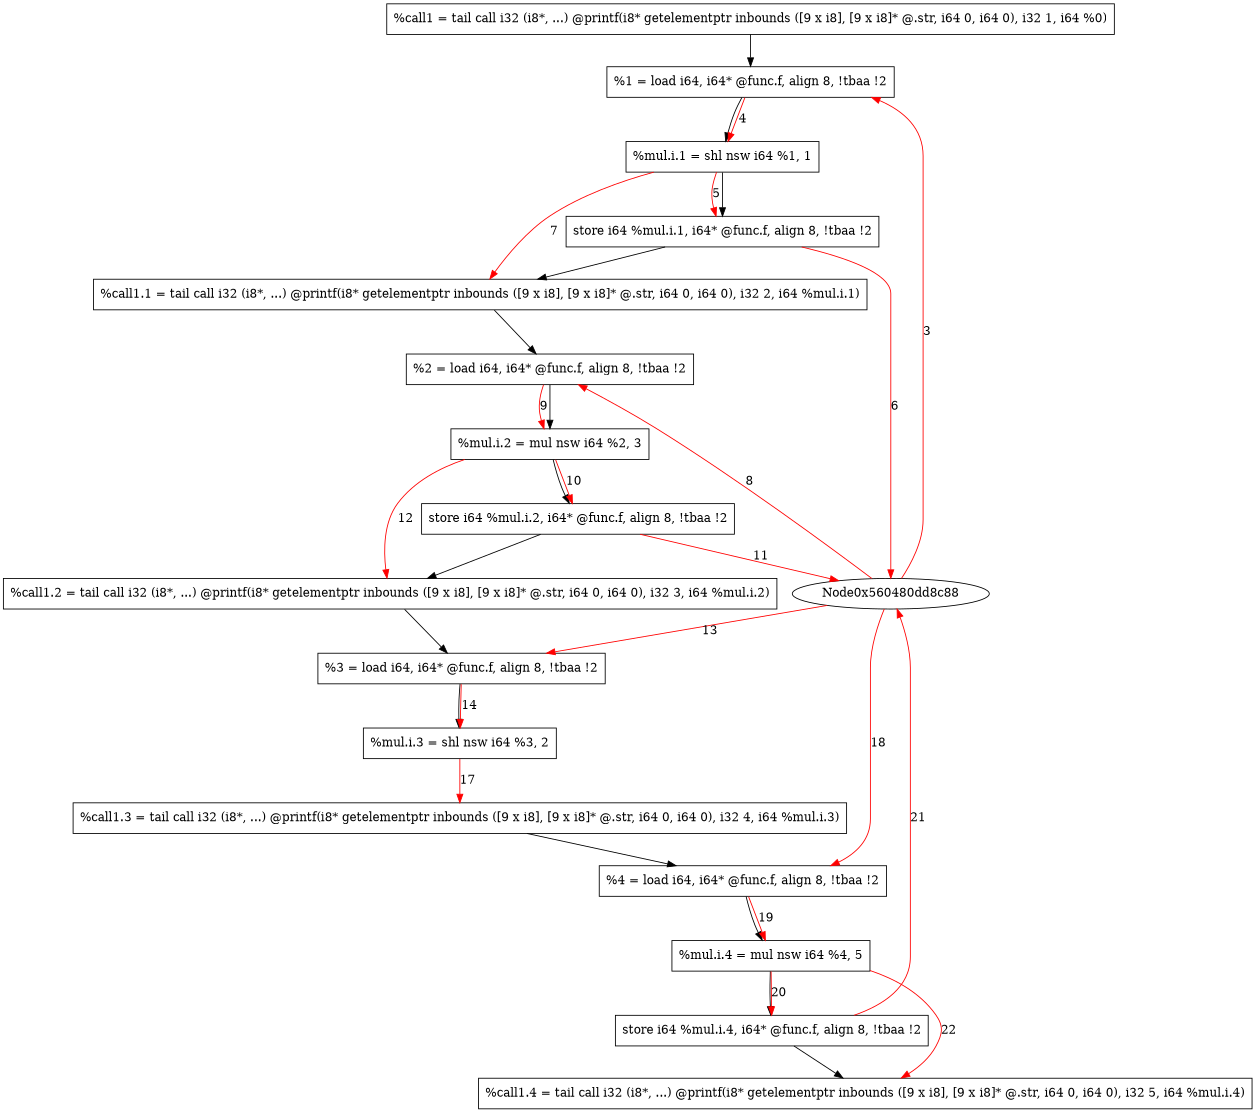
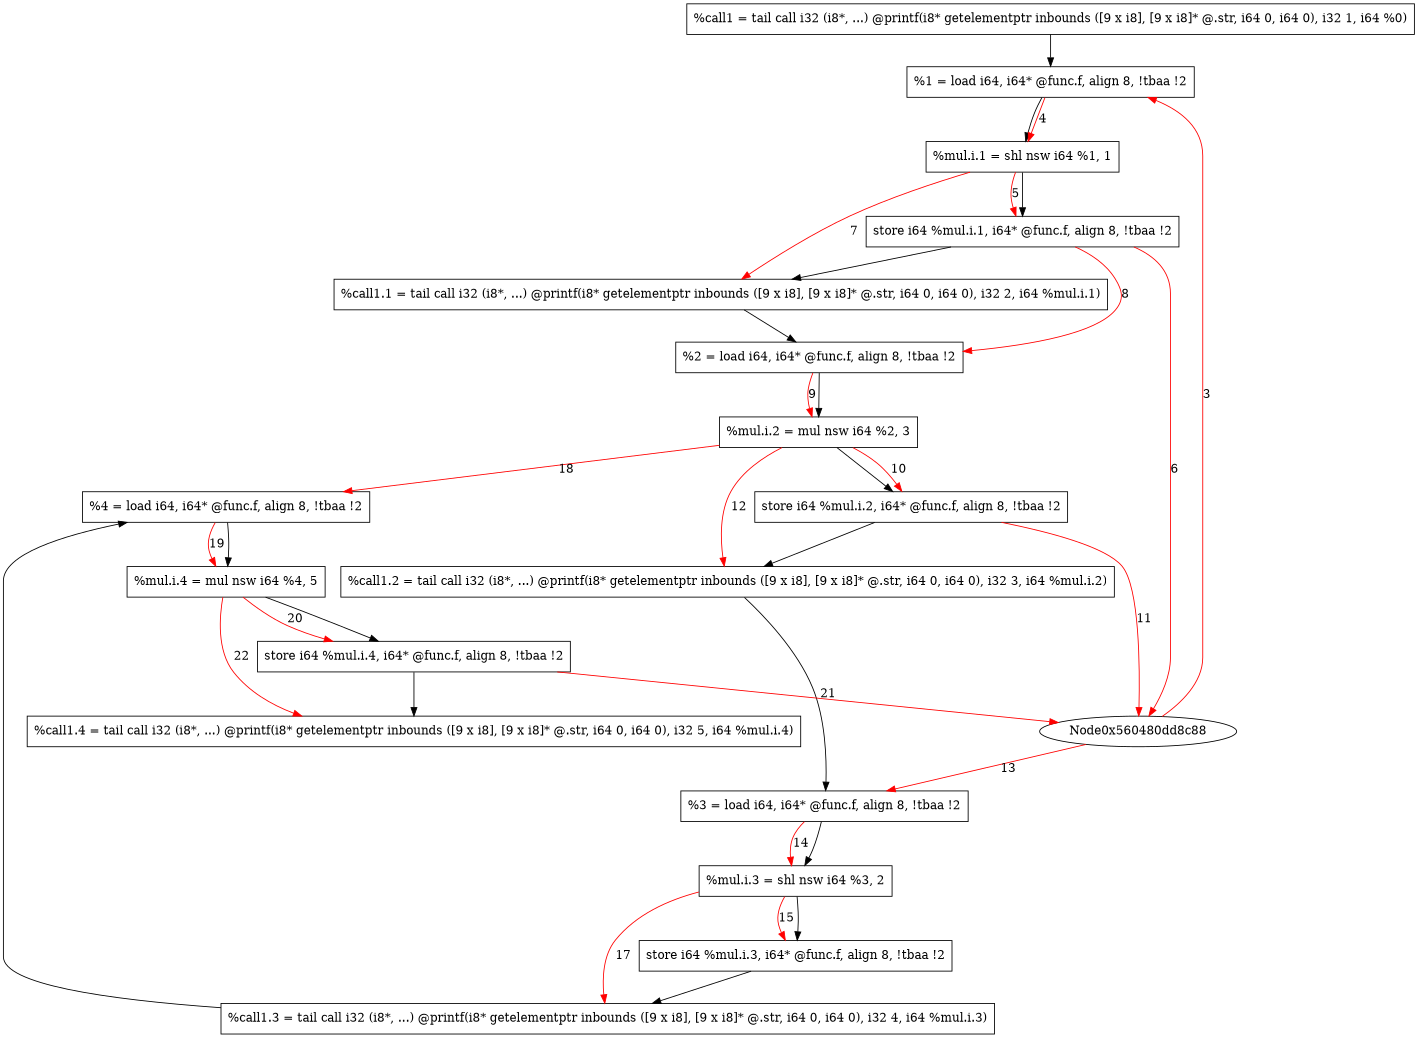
(732, 478) -> (1088, 327)
(870, 741) -> (536, 468)
none -> (796, 956)
